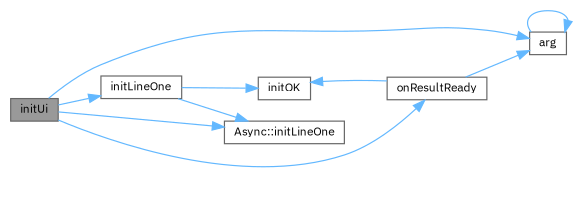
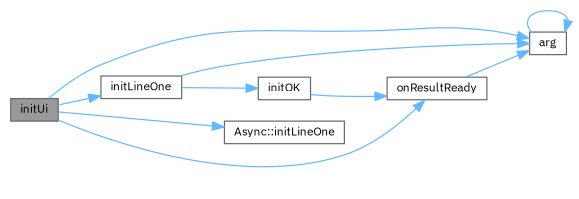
(355, 80) -> (343, 96)
(207, 108) -> (348, 51)
